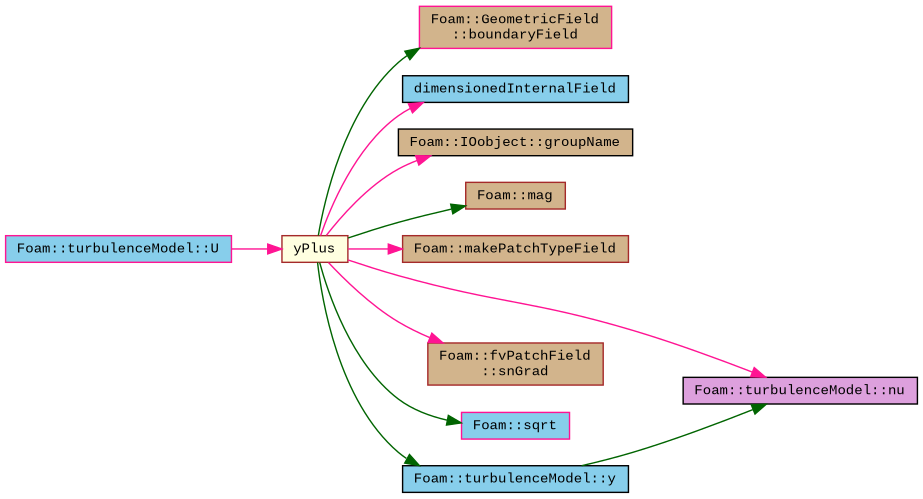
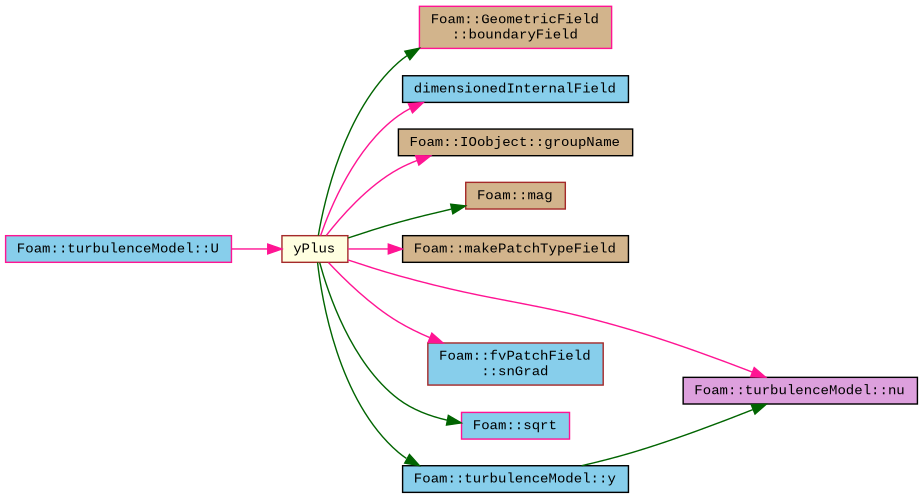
(516, 249) -> (516, 249)
(516, 364) -> (516, 364)
